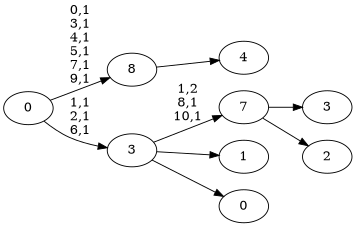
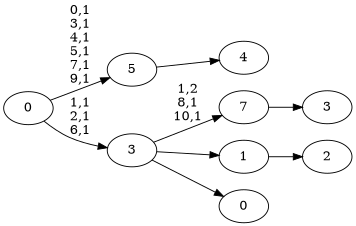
(132, 70) -> (132, 70)
(282, 130) -> (281, 157)
